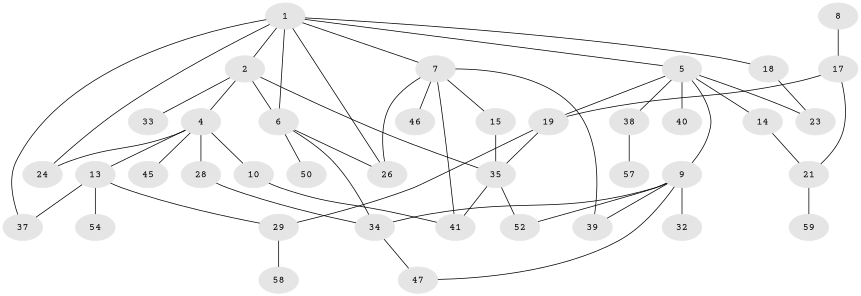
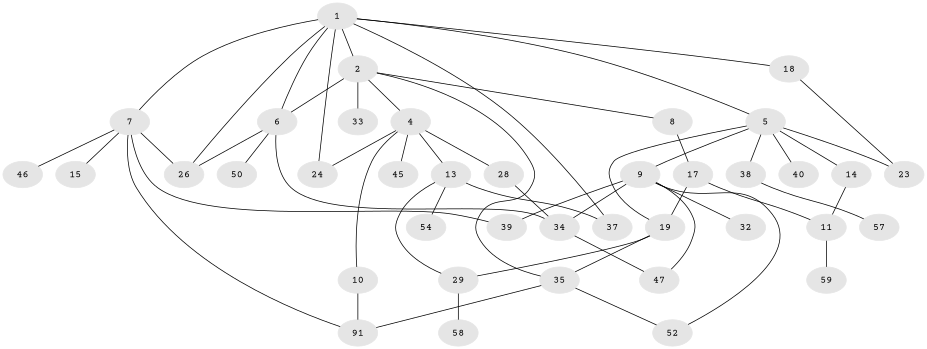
none -> (515, 95)
(496, 143) -> none
(809, 175) -> (826, 227)
(455, 227) -> (358, 333)
